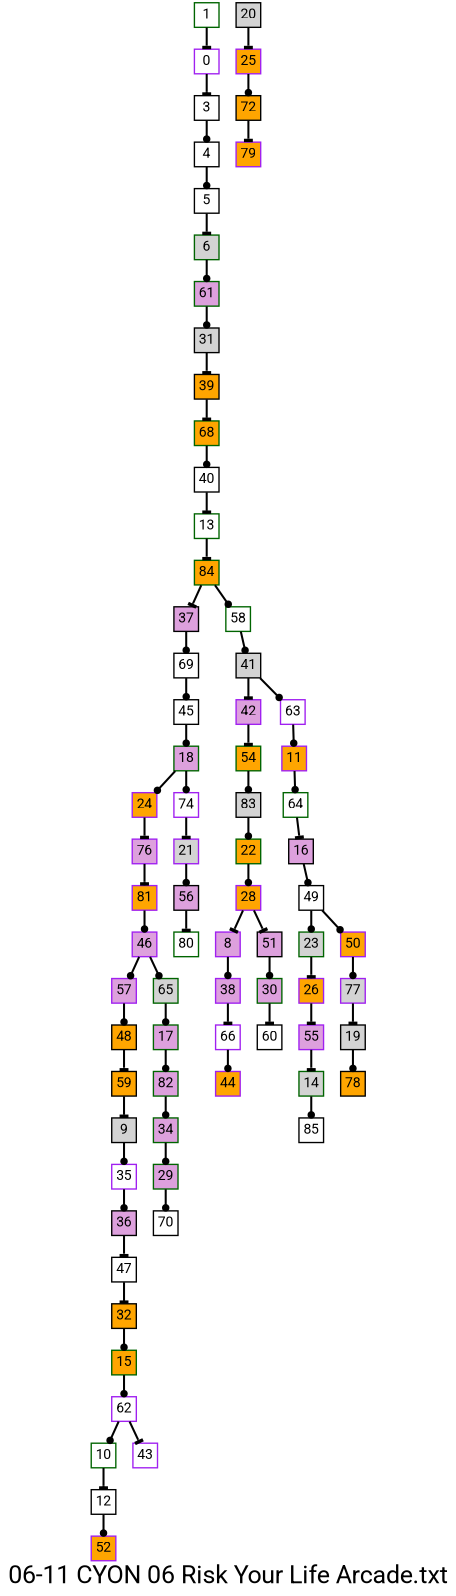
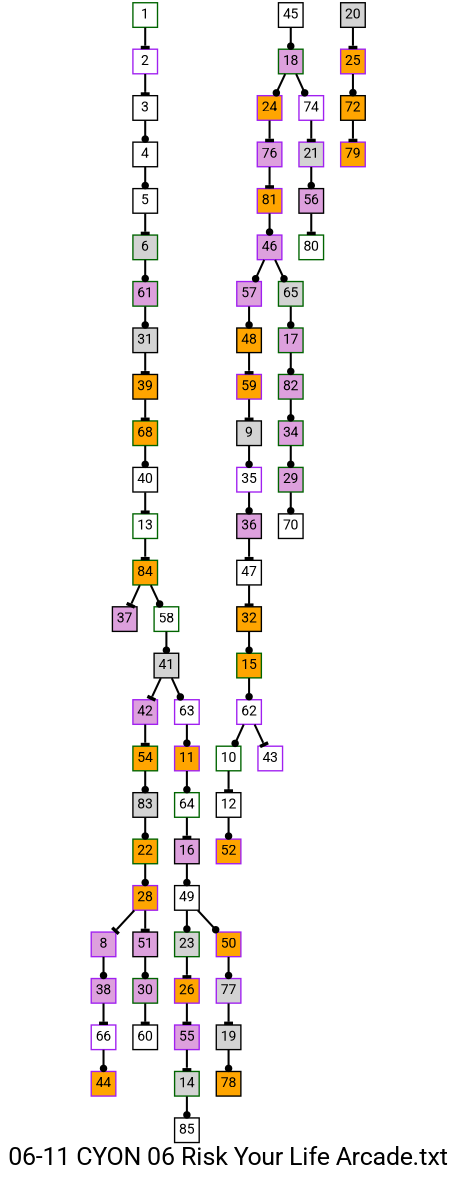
(207, 62) -> (145, 62)
(186, 666) -> none
(124, 1084) -> (249, 387)
